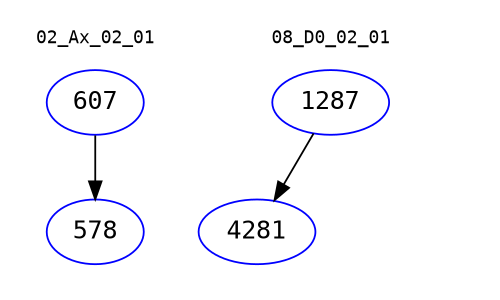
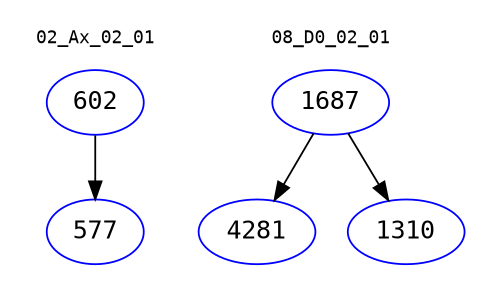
(95, 102) -> (95, 102)
(331, 102) -> (331, 102)
(95, 232) -> (95, 232)
none -> (406, 232)
